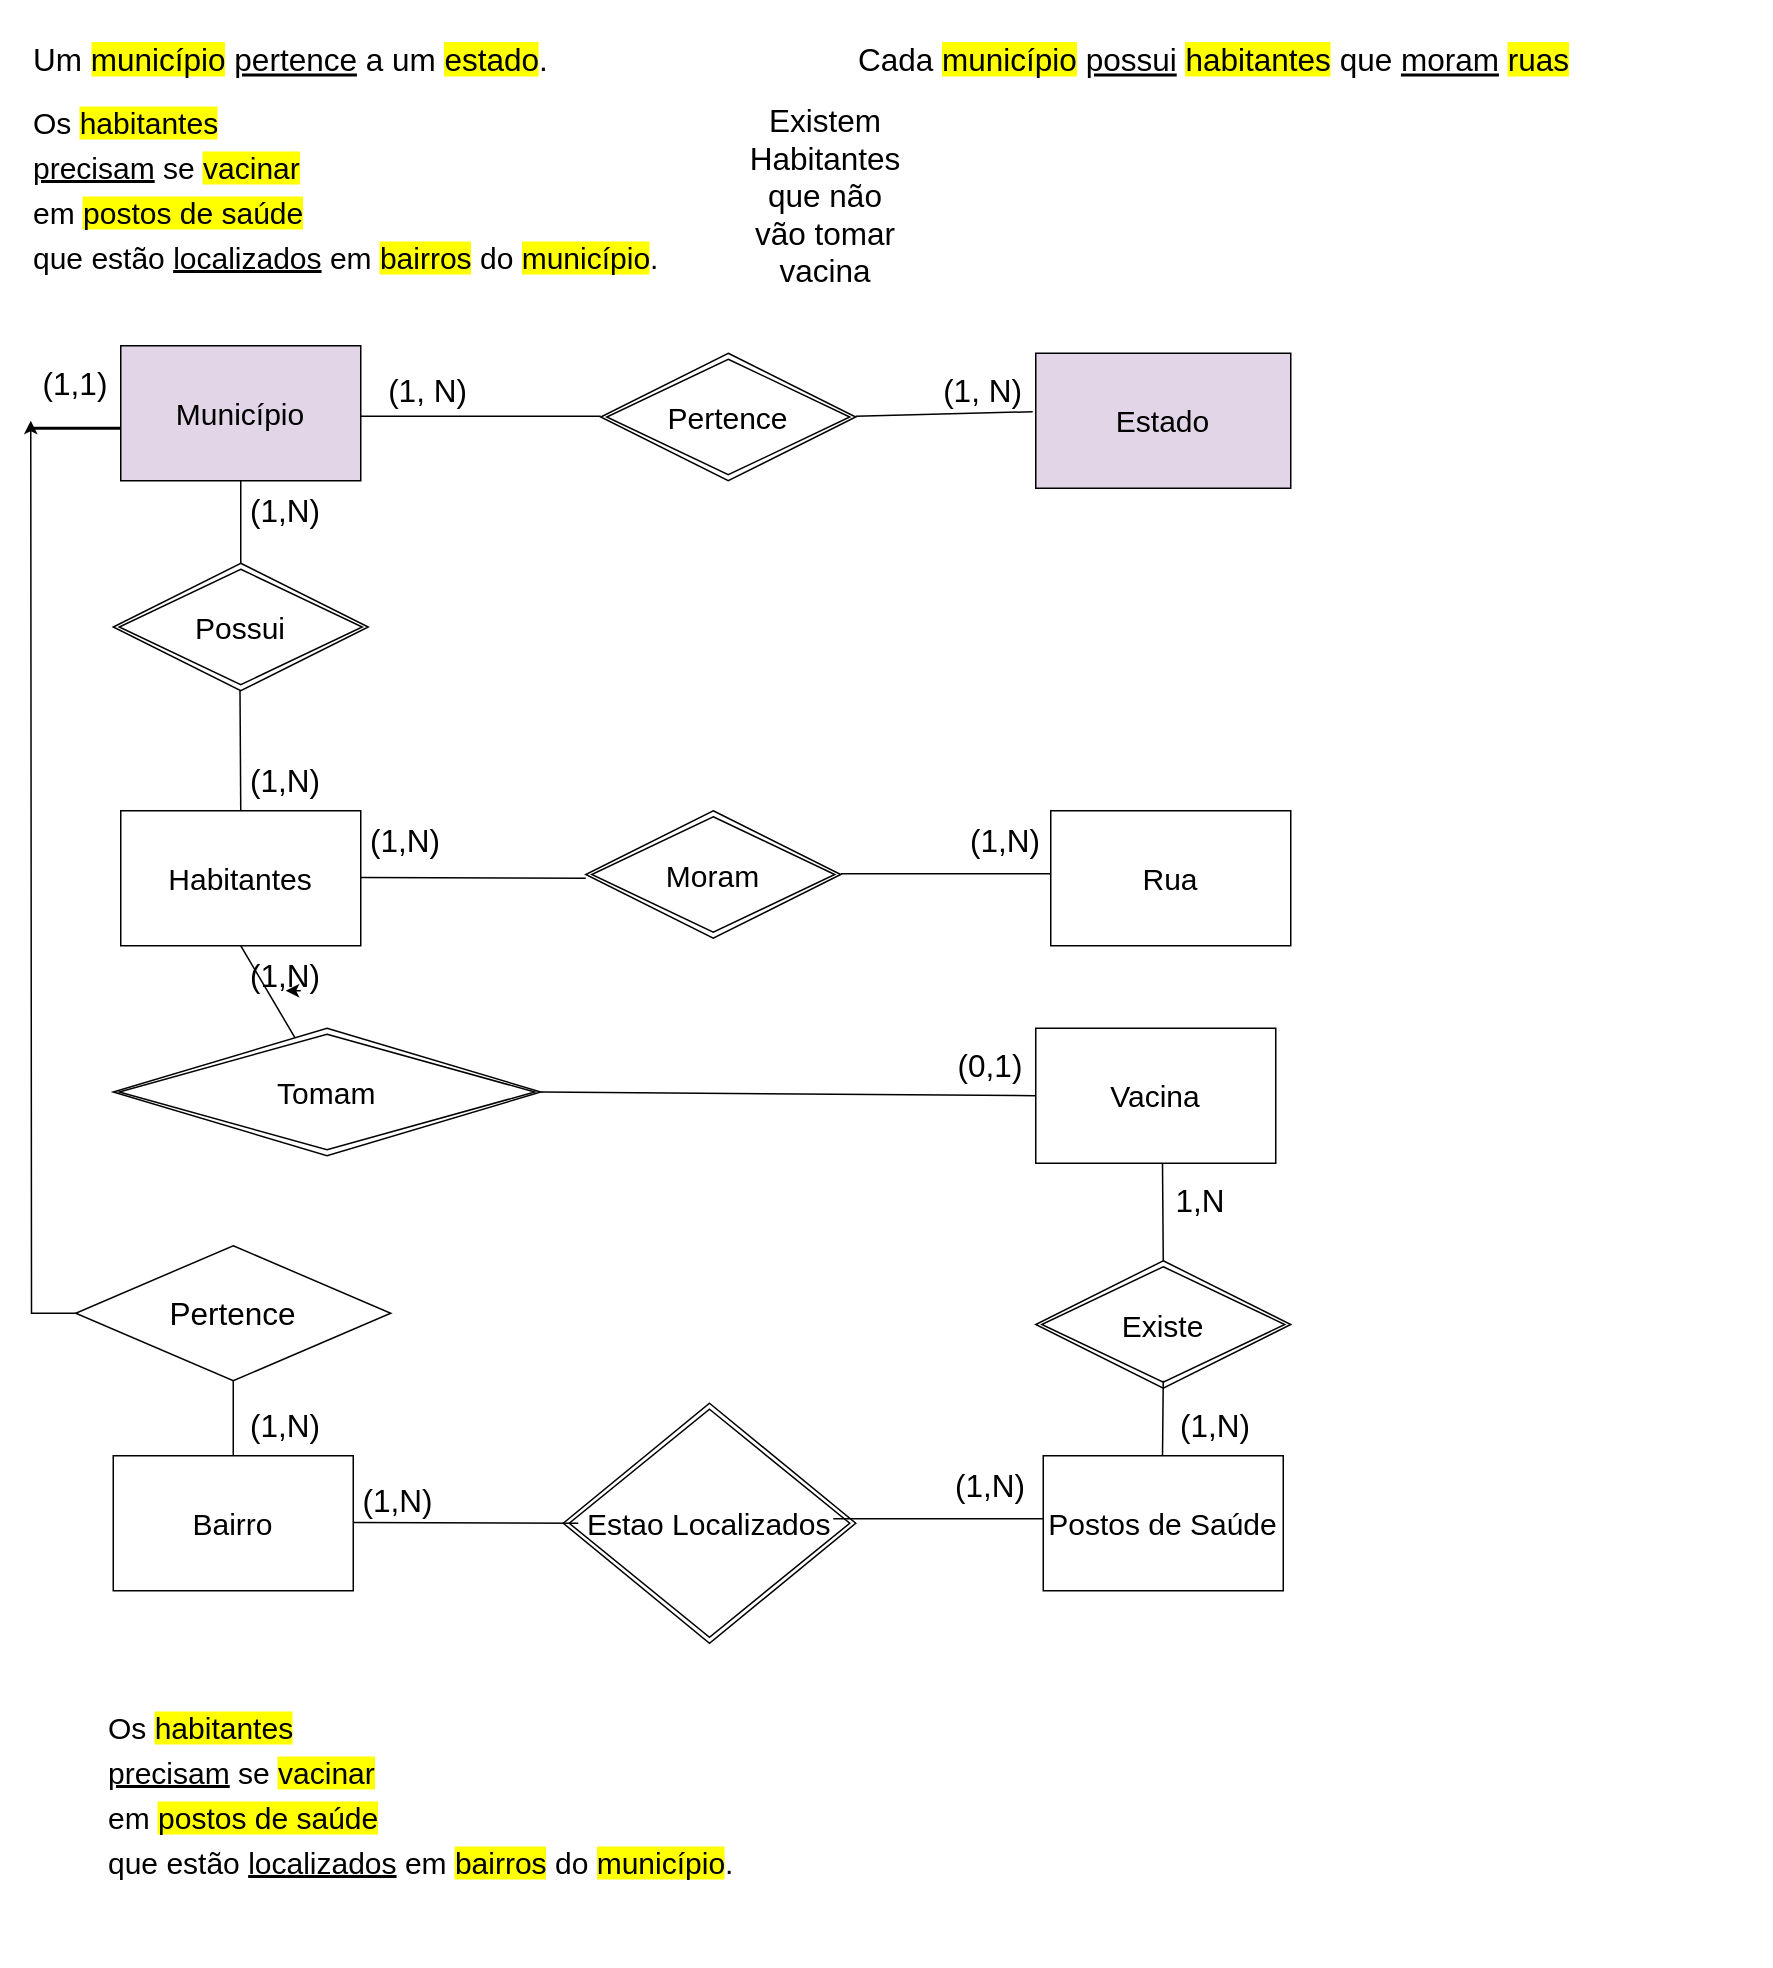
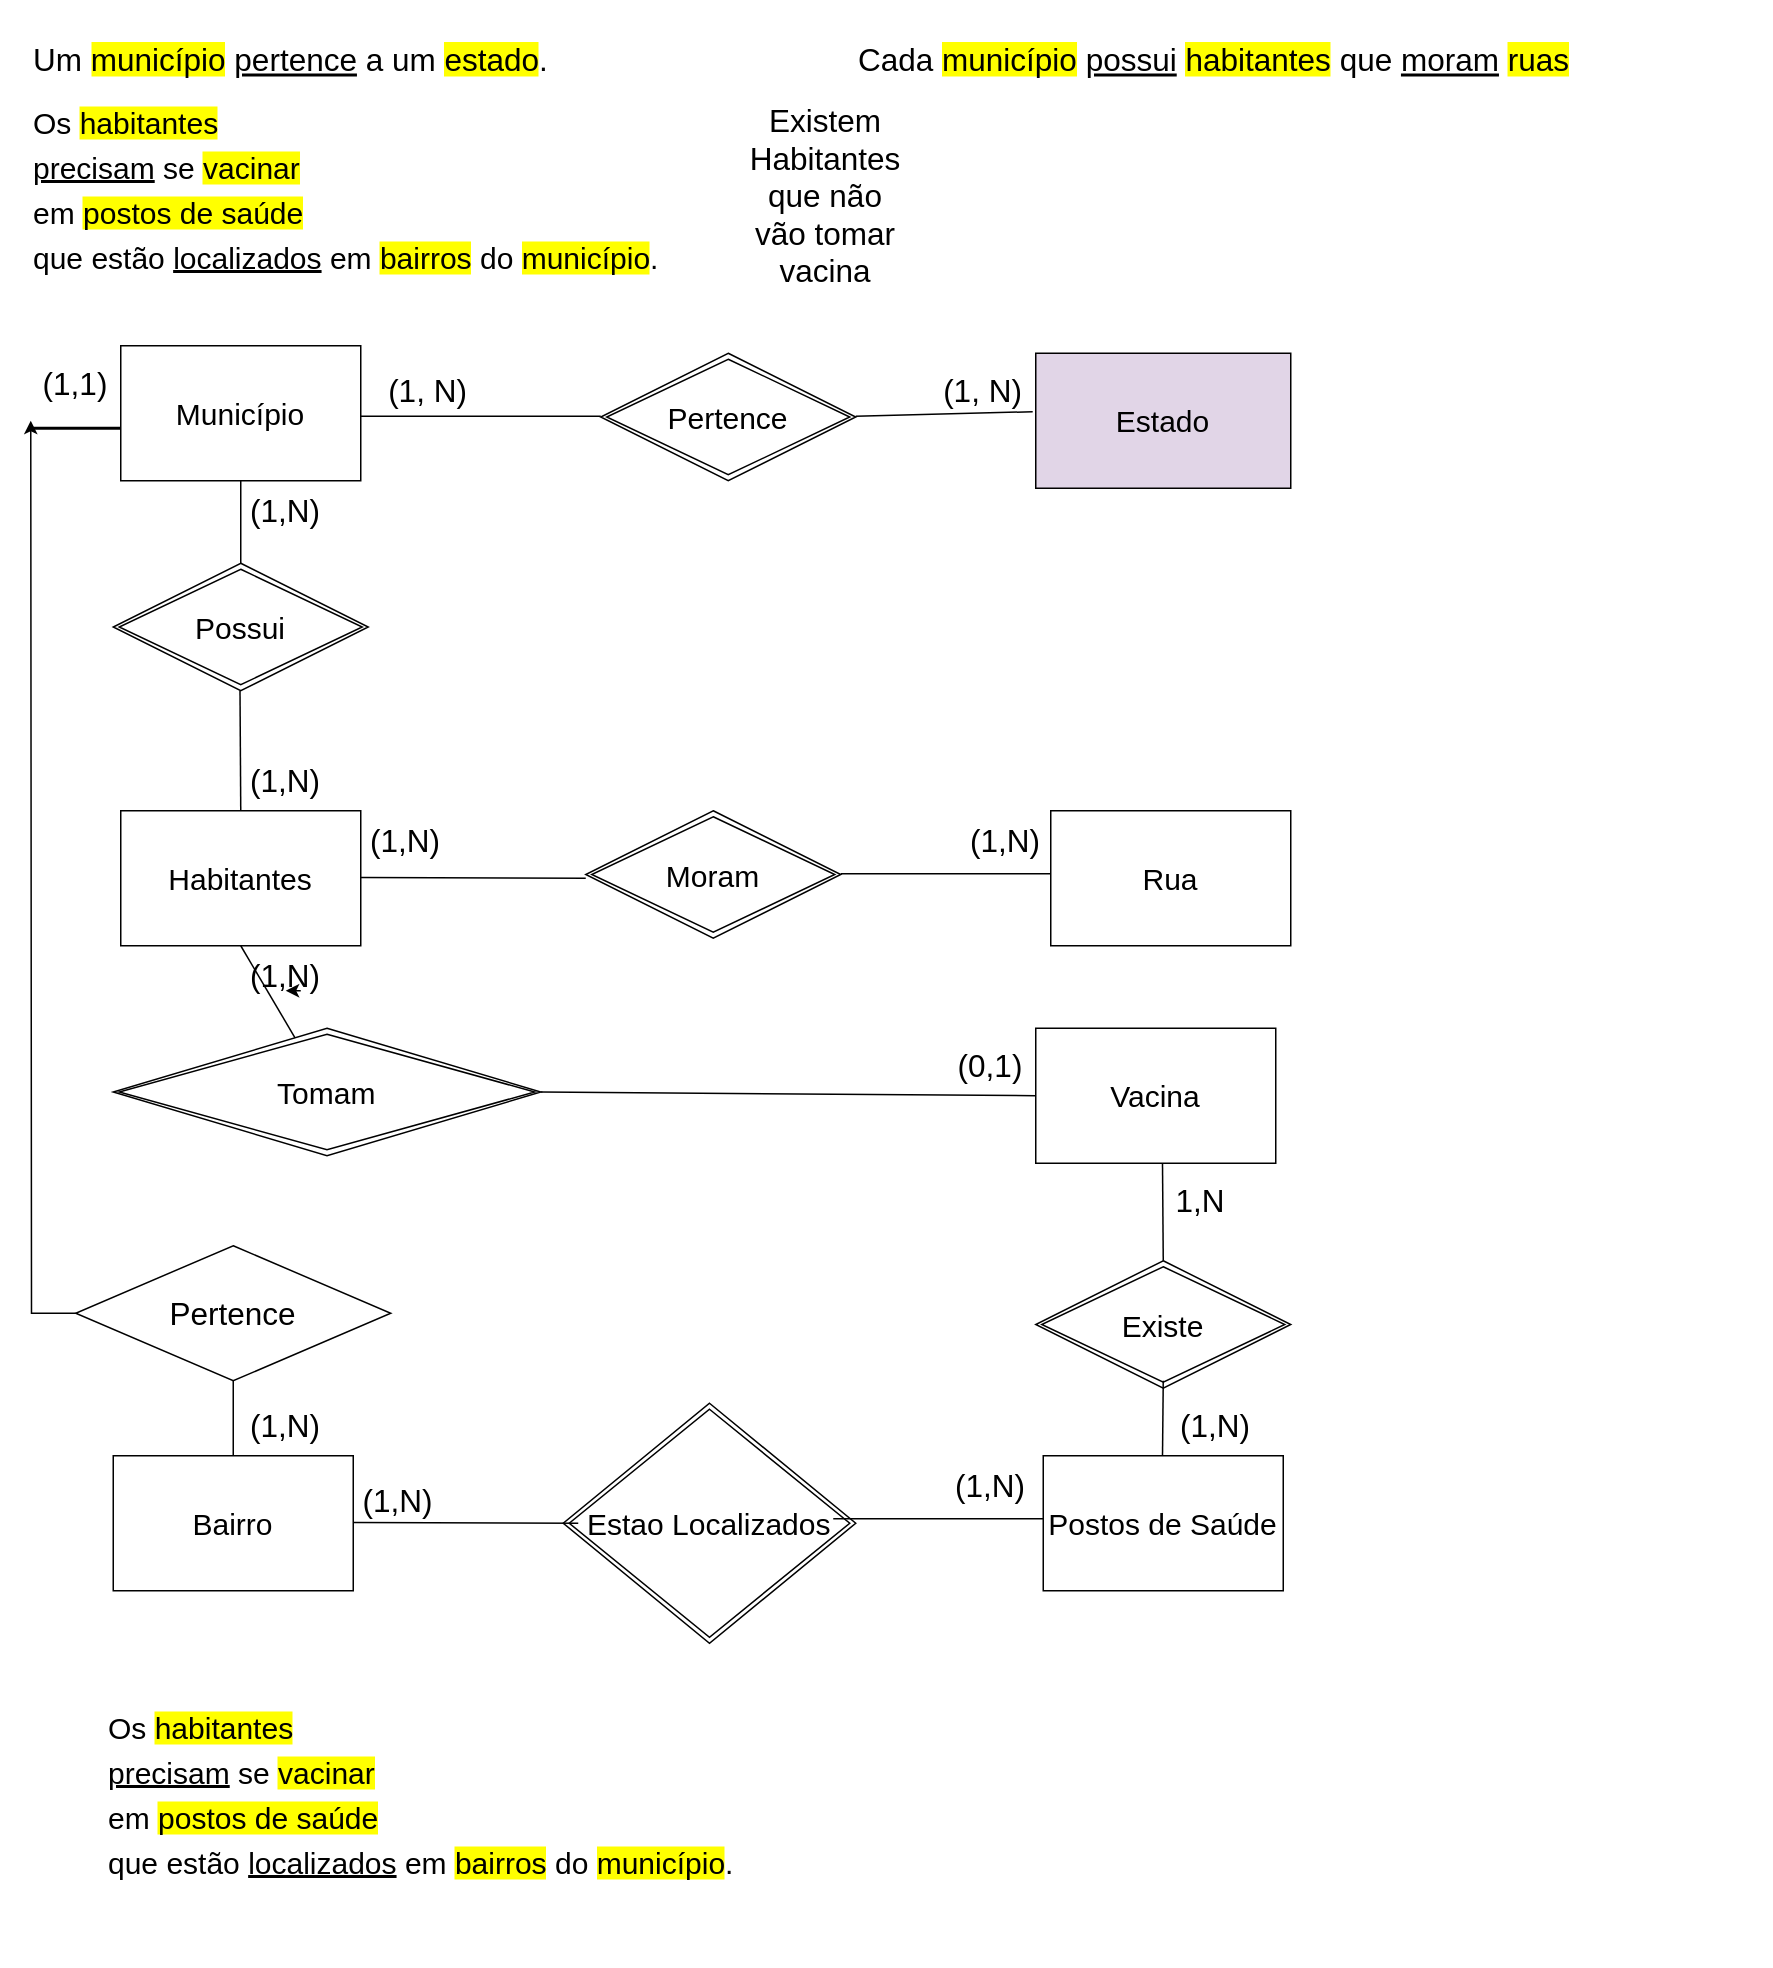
(241, 413) -> (241, 413)
